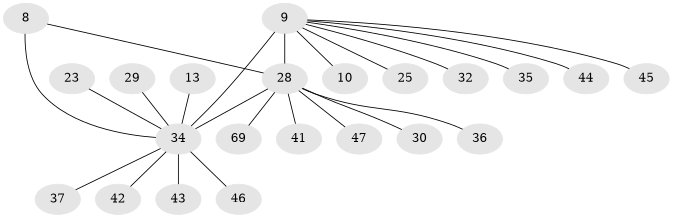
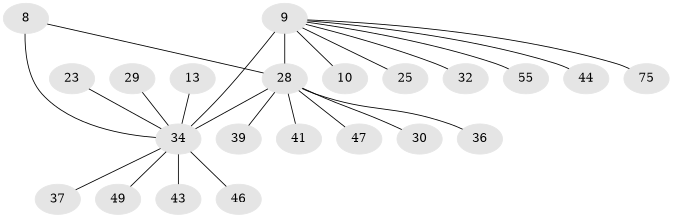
(526, 79) -> (526, 79)
(647, 79) -> (647, 79)
(239, 139) -> (239, 139)
(118, 199) -> (118, 199)
